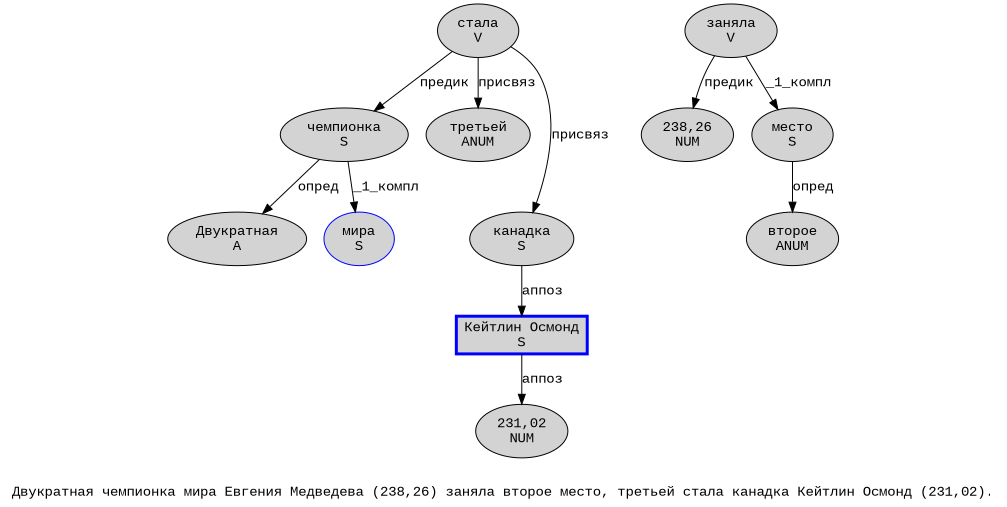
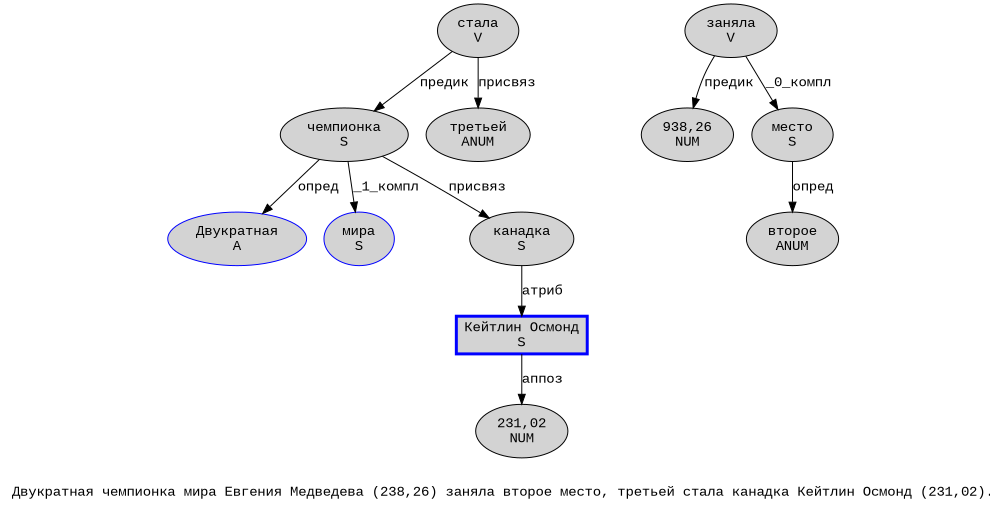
(799, 83) -> (799, 83)
(550, 119) -> (432, 184)
(687, 135) -> (687, 135)
(237, 239) -> (237, 239)
(543, 291) -> (543, 291)
